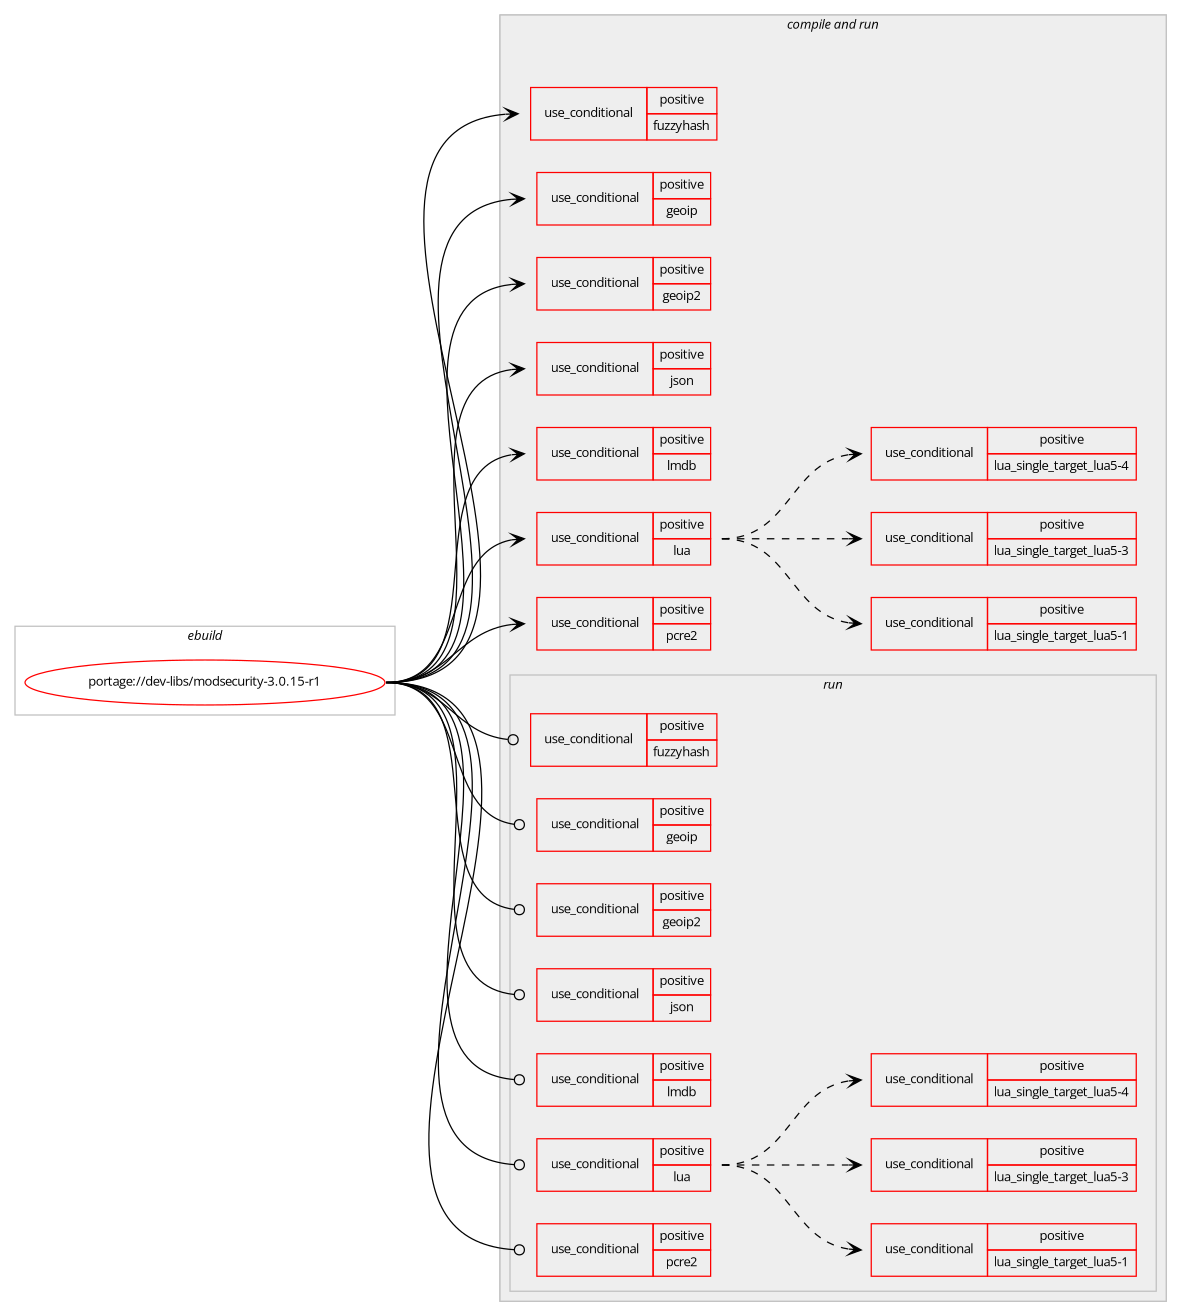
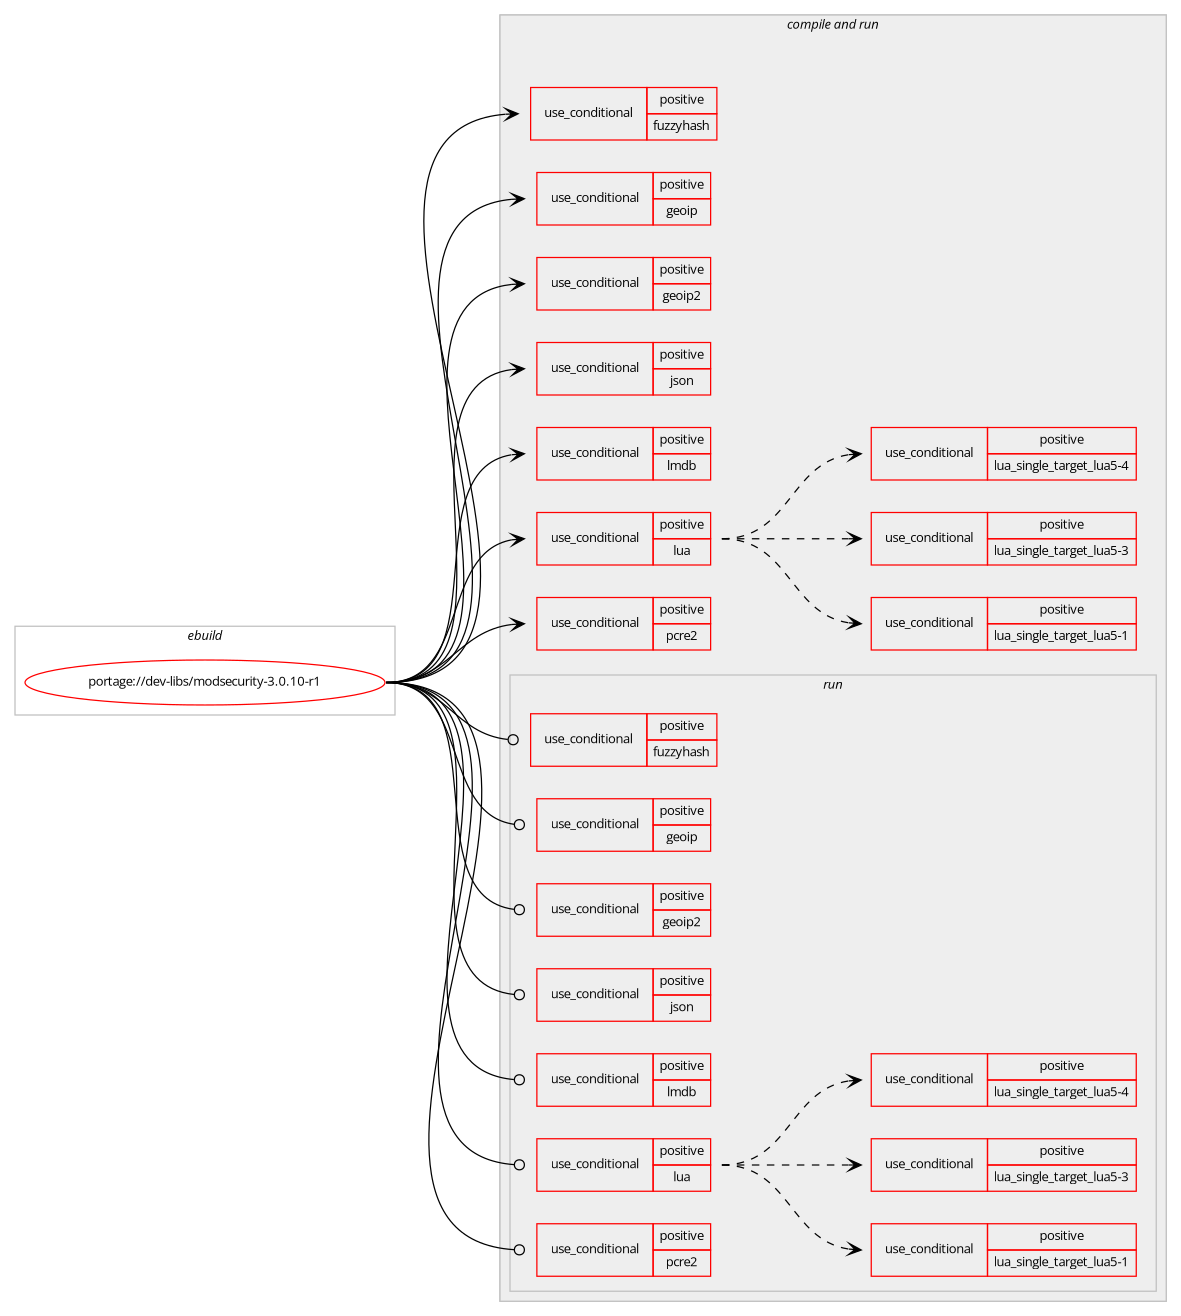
(205, 682) -> (205, 682)
